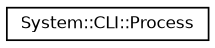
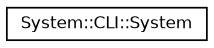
(108, 24) -> (107, 24)
